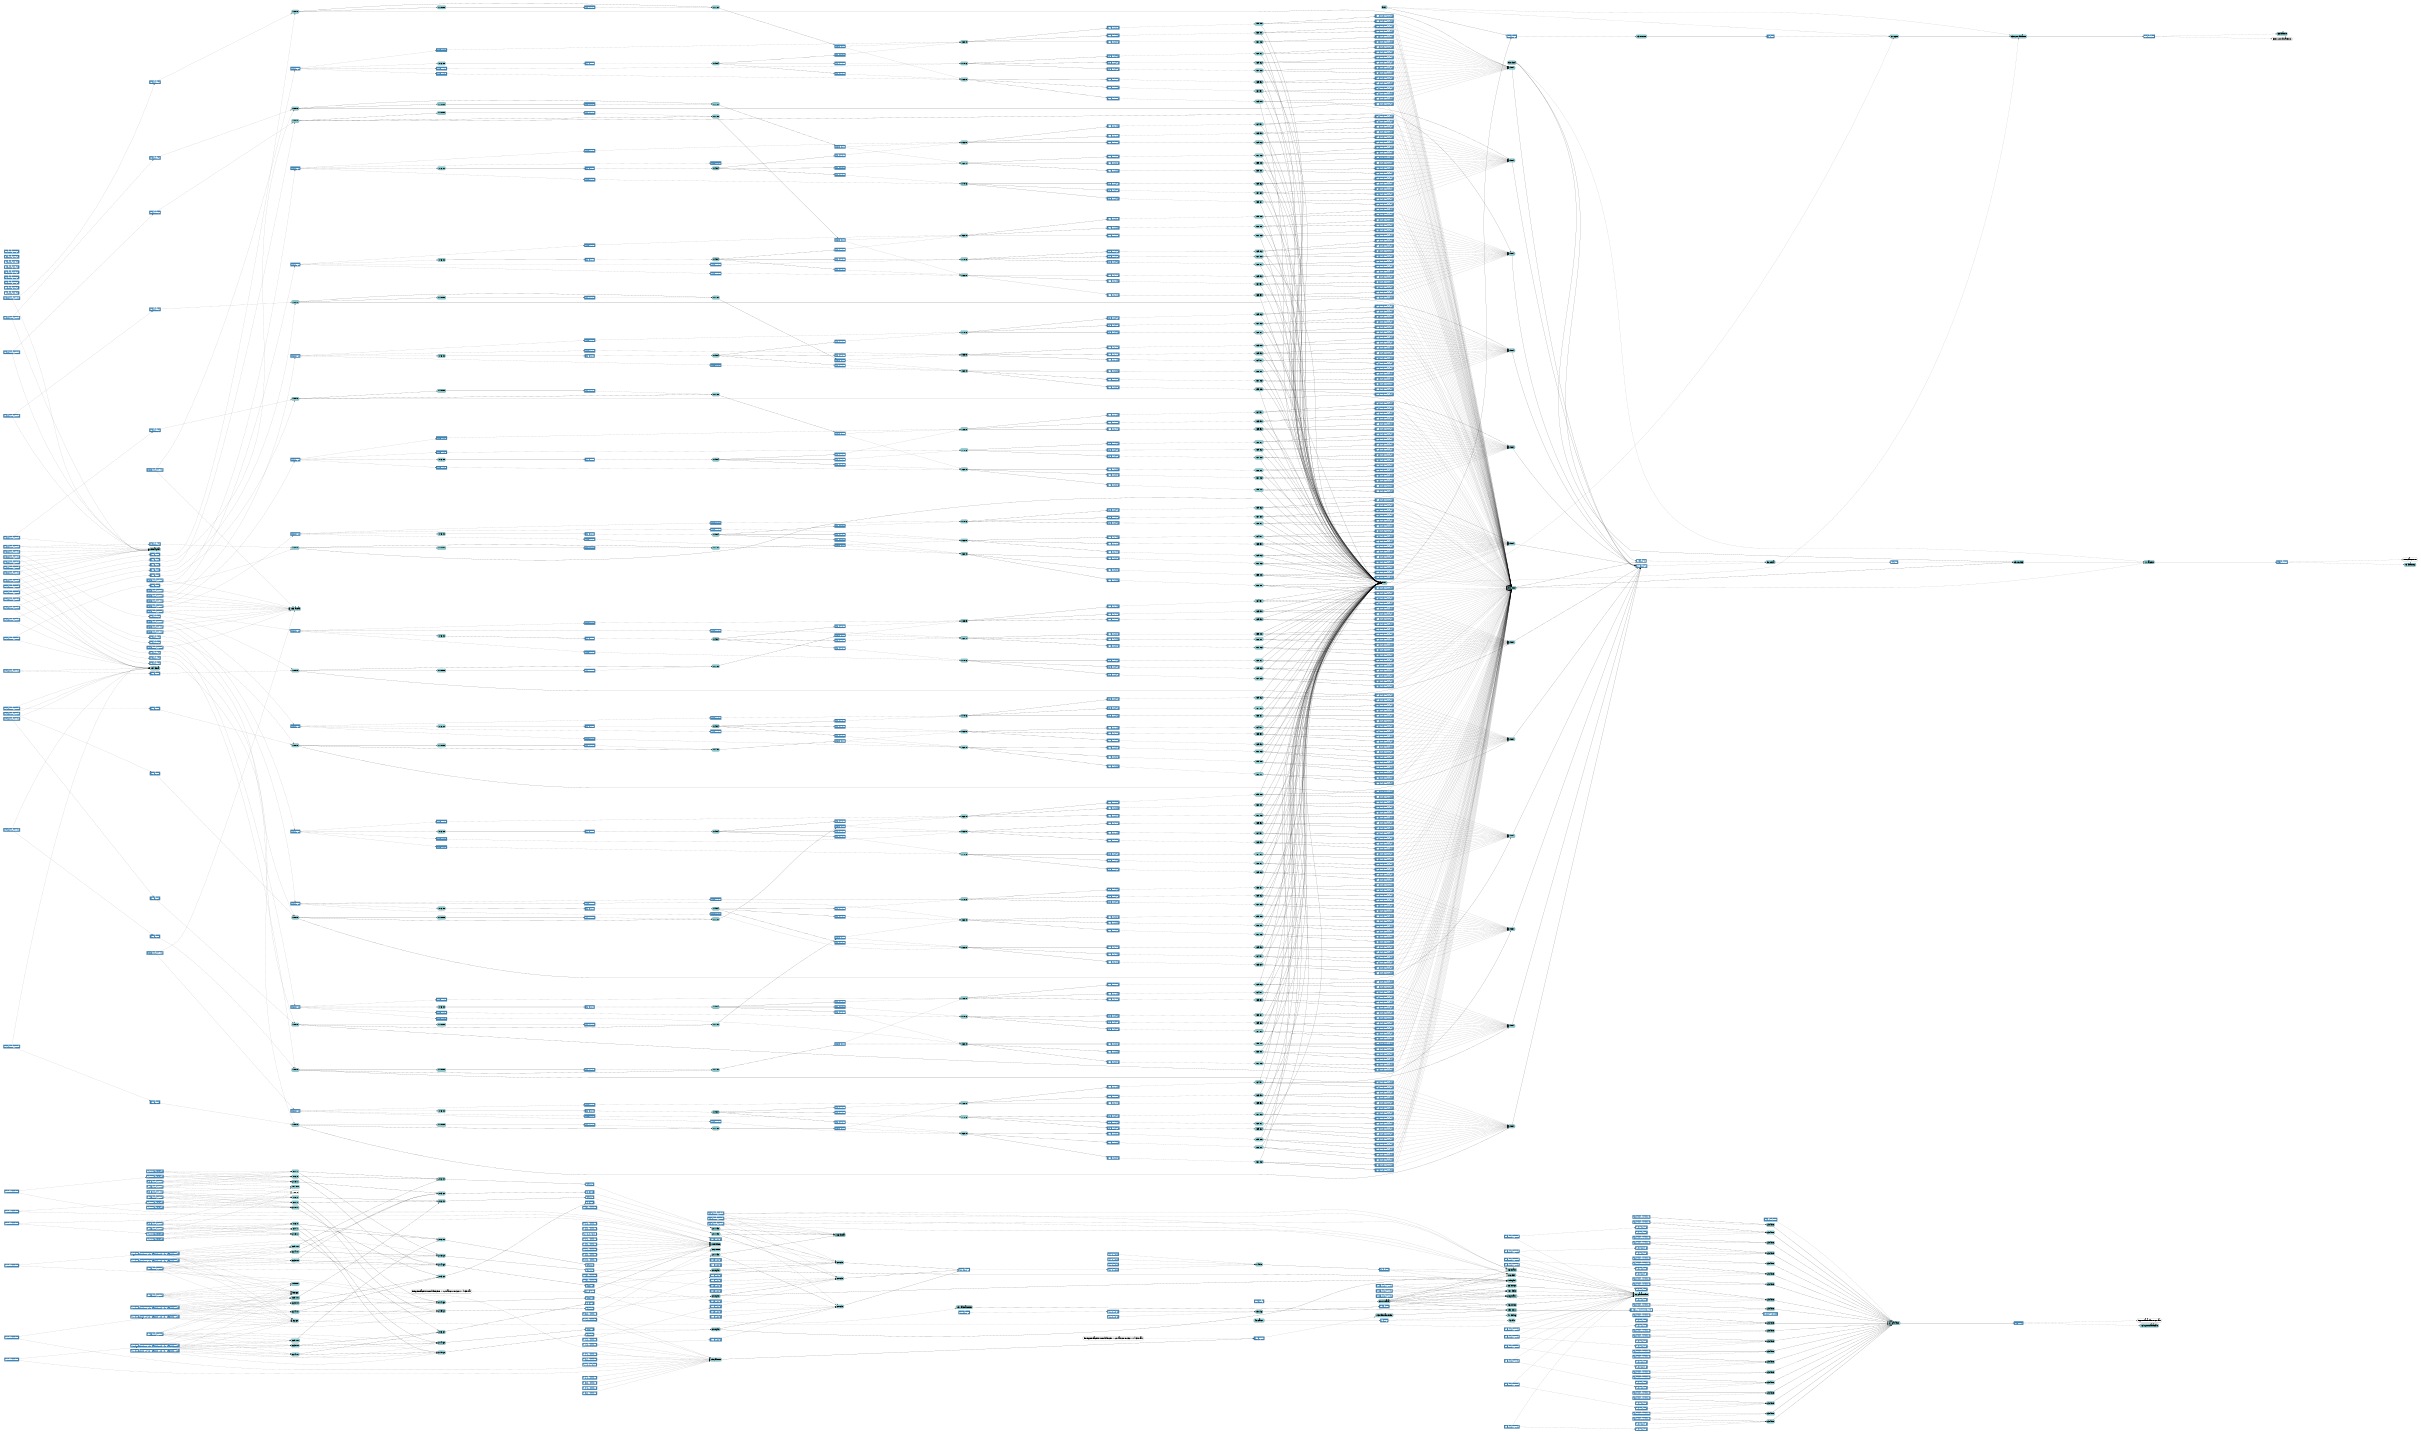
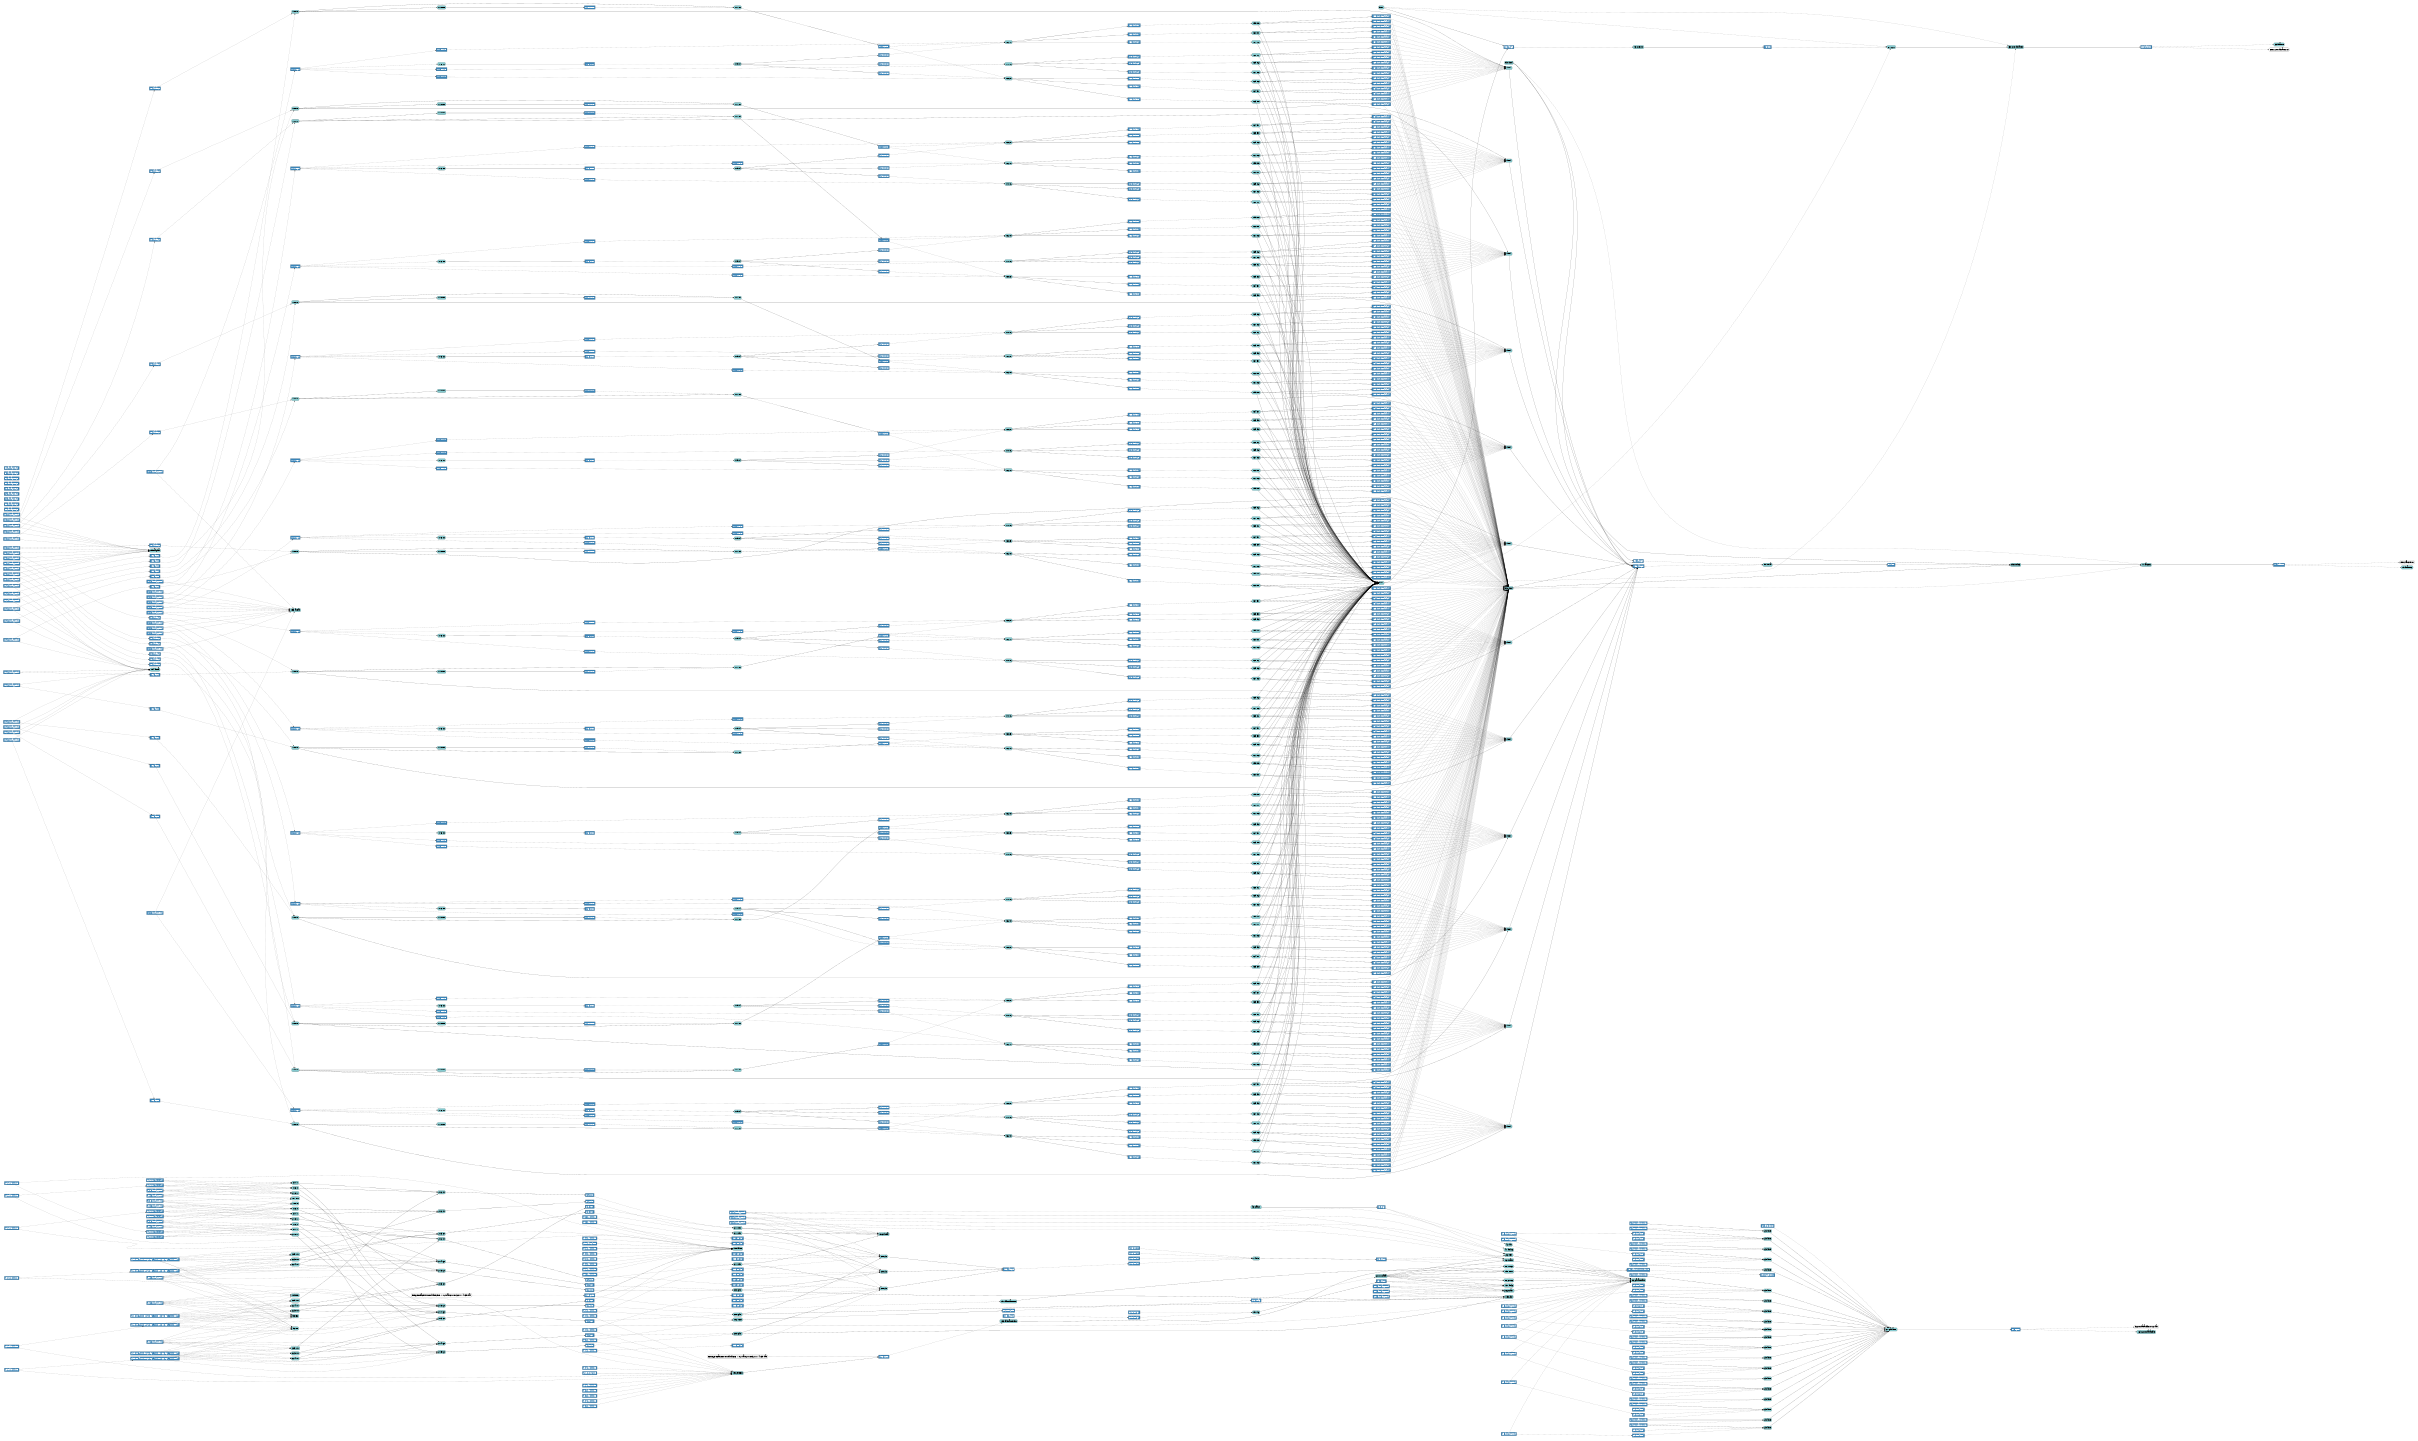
(295, 1192) -> (295, 1203)
none -> (1009, 1311)
